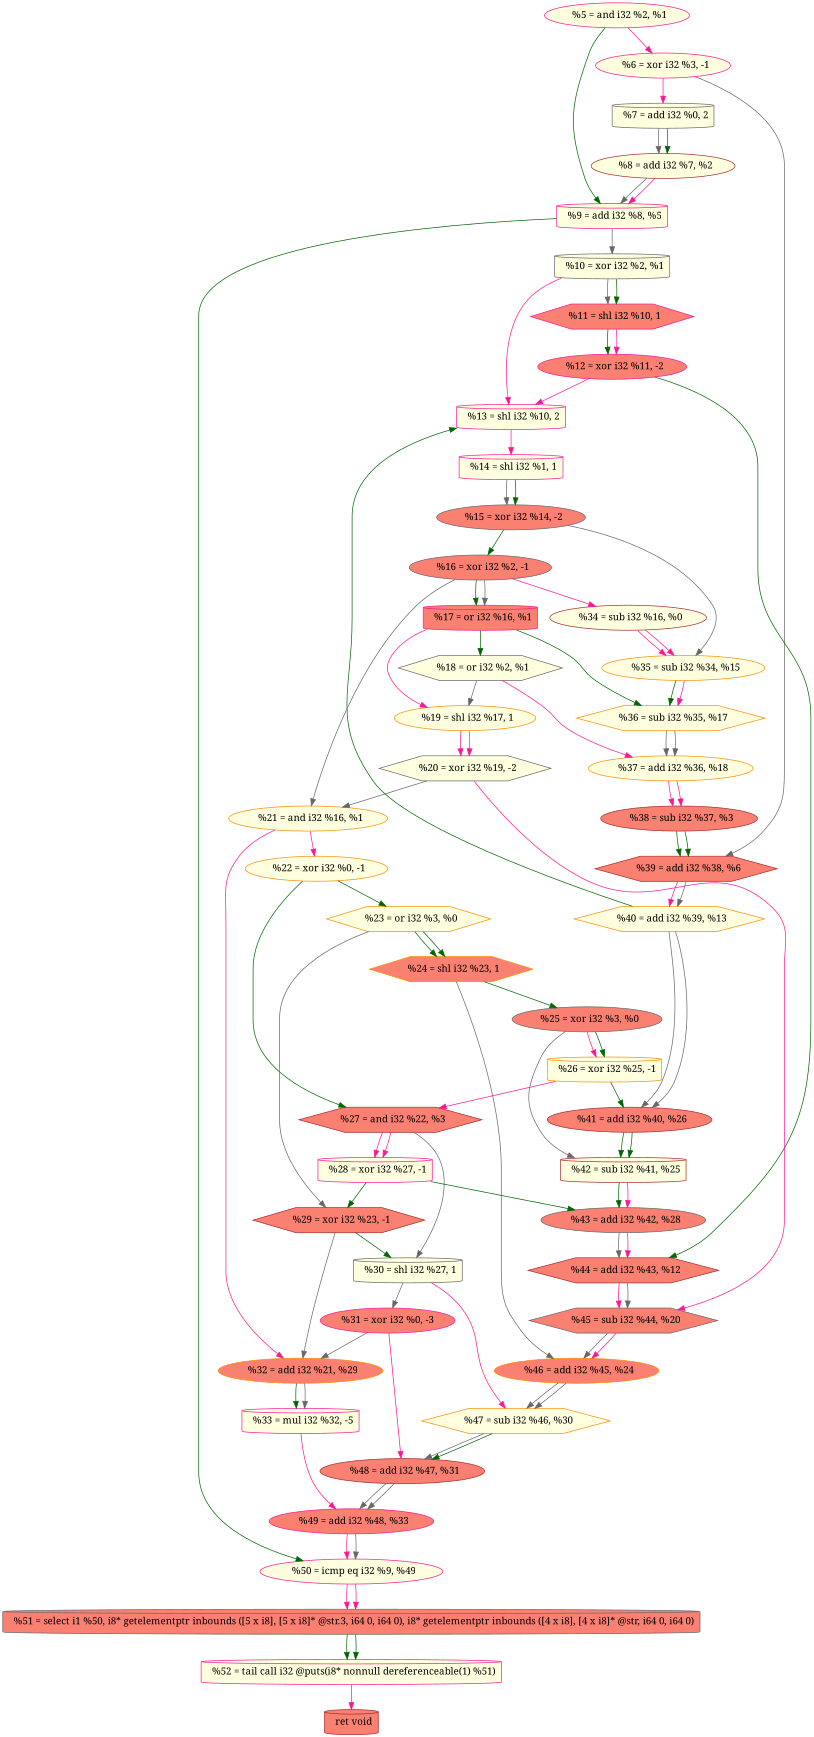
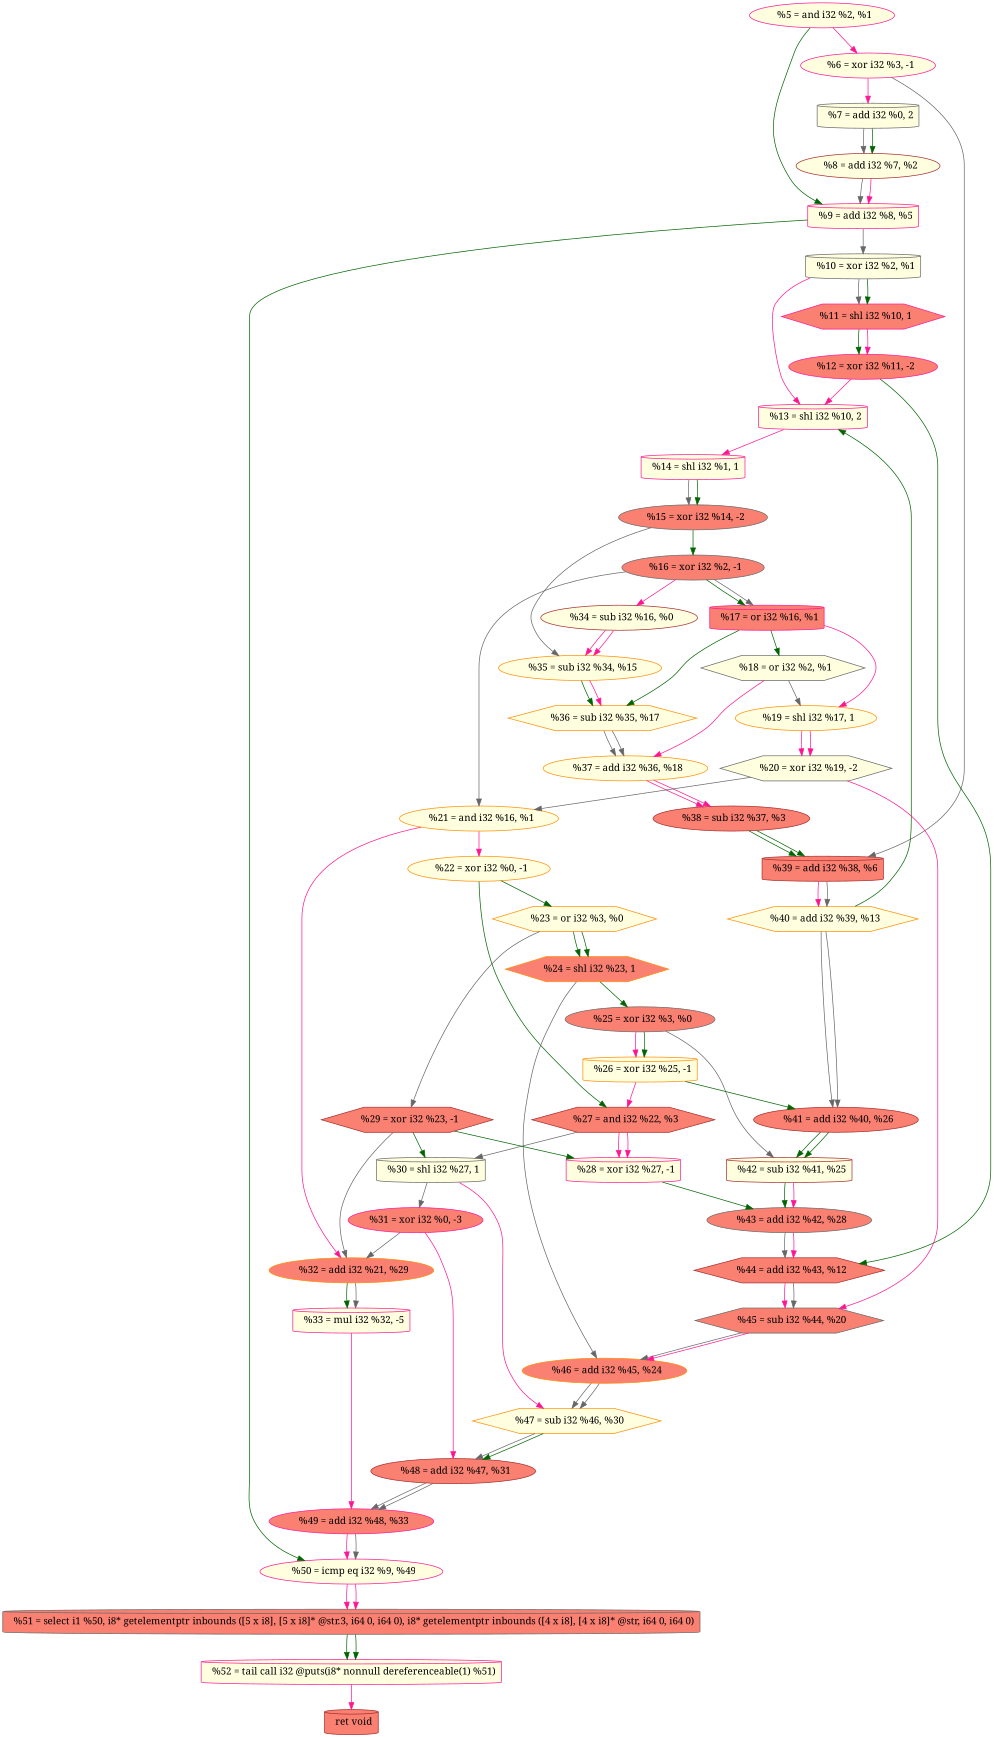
(686, 869) -> (823, 869)
(359, 1192) -> (511, 1144)
